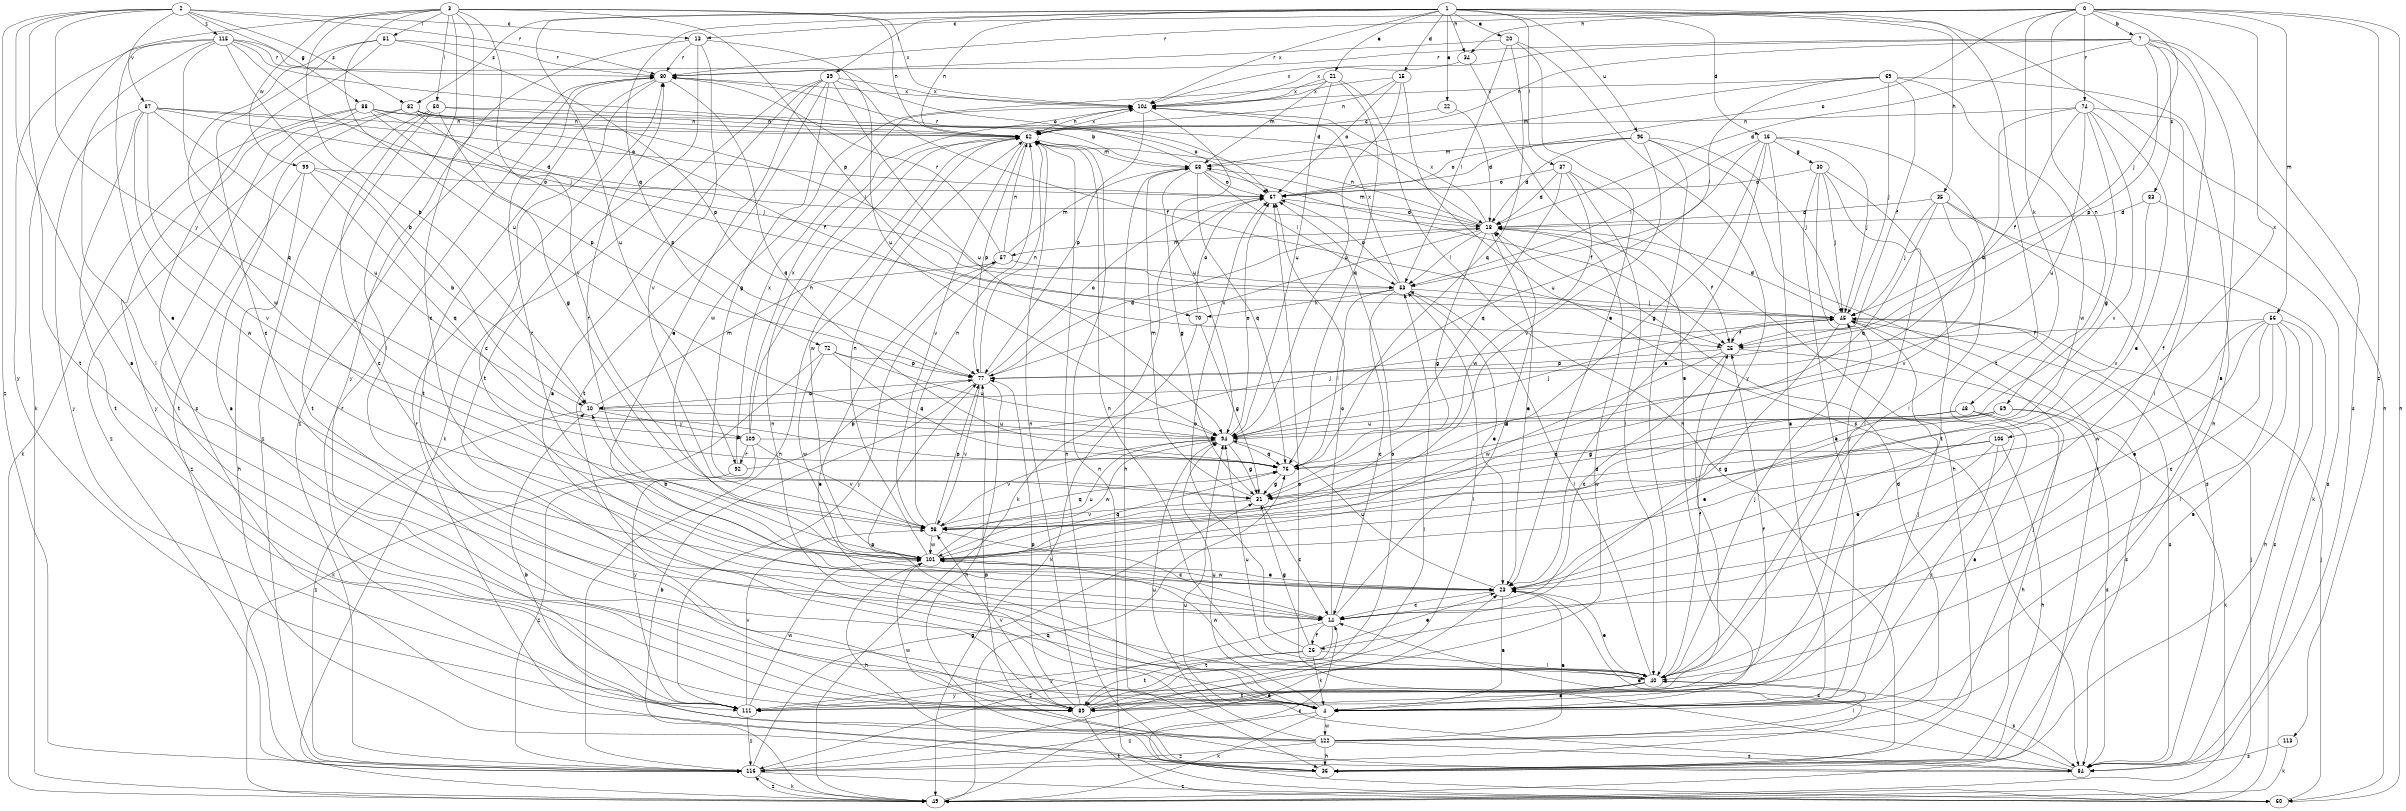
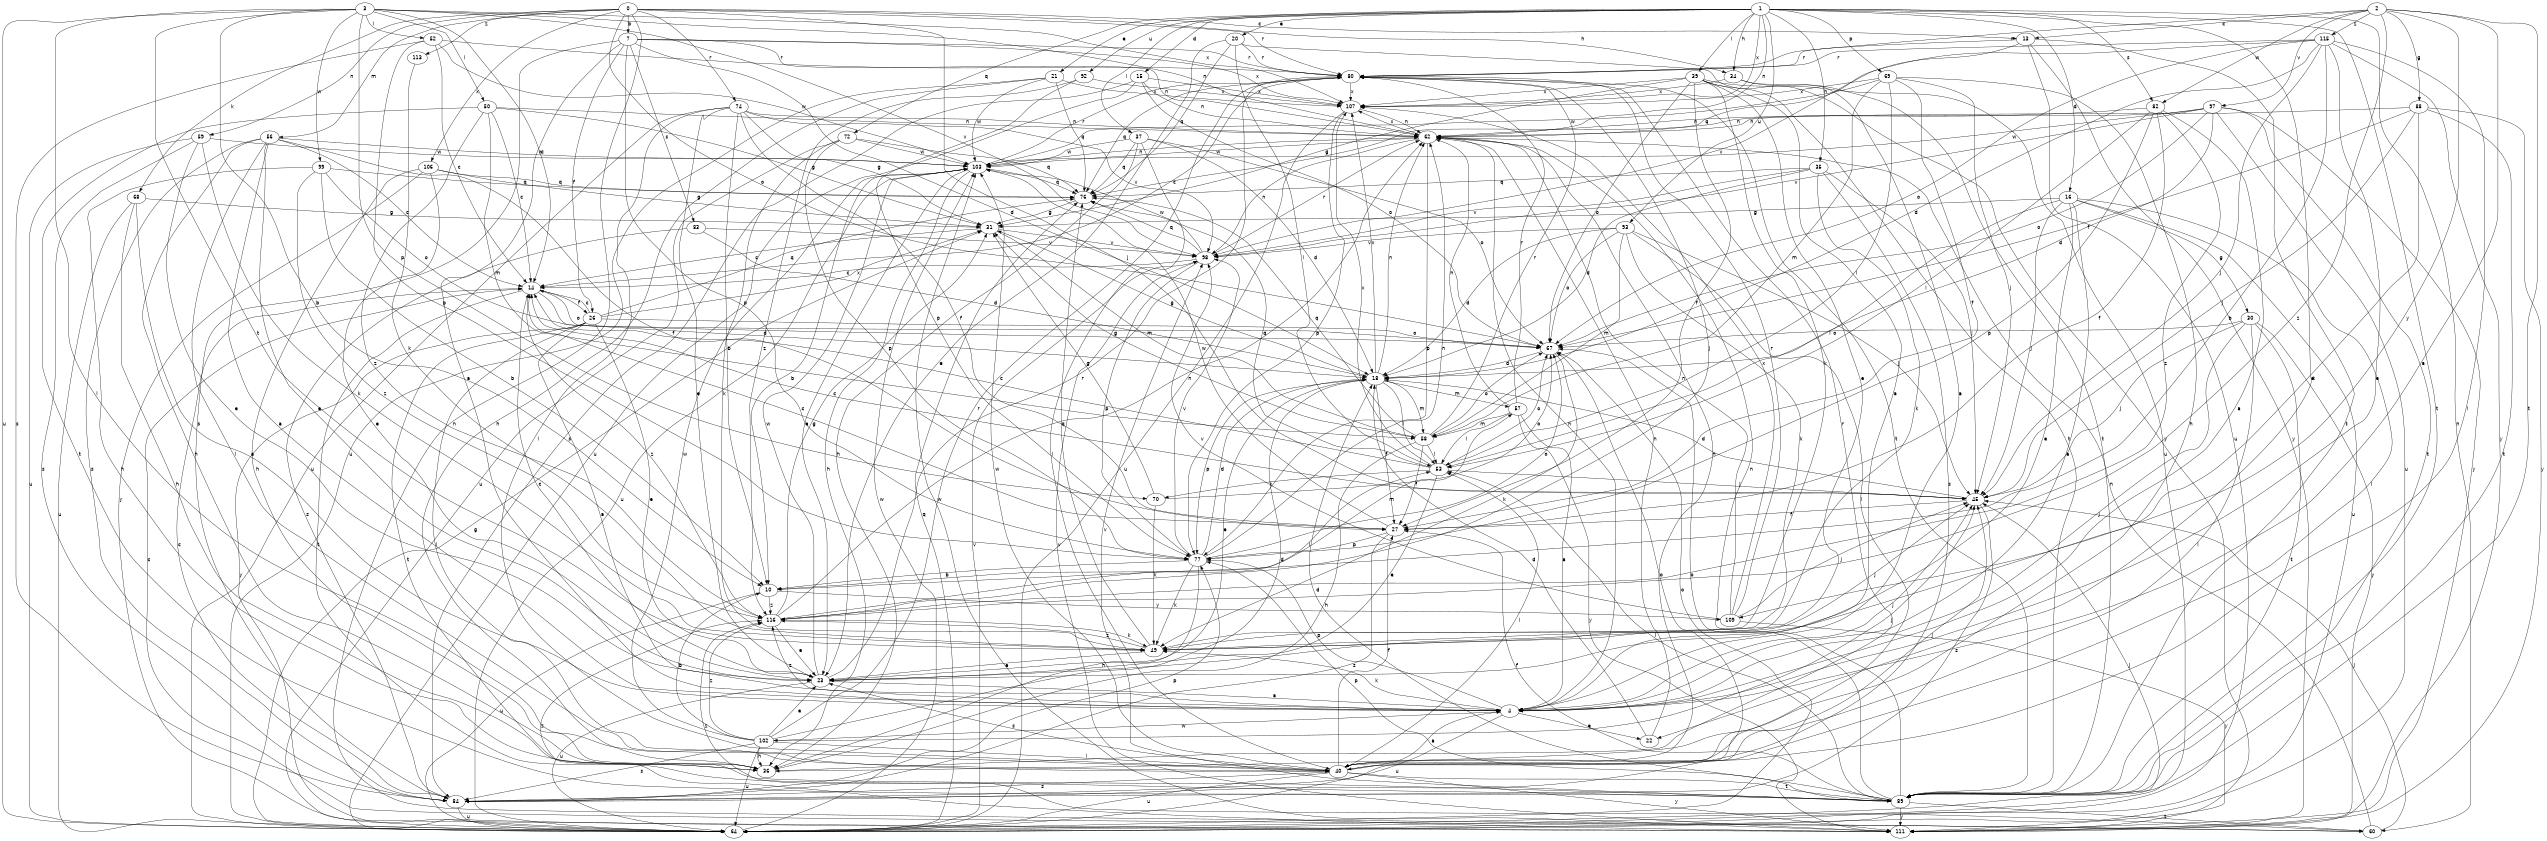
none -> (1831, 26)
(386, 39) -> (433, 39)
(334, 58) -> (2257, 58)
(148, 107) -> (2212, 107)
(1142, 107) -> (1351, 107)
(1268, 122) -> none
(1366, 122) -> (1655, 439)
(1094, 137) -> (498, 273)
(1640, 137) -> (1625, 228)
(1196, 152) -> (2089, 228)
(1110, 157) -> none
none -> (1610, 189)
none -> (843, 238)
(668, 288) -> none
none -> (569, 298)
(1224, 303) -> (1208, 469)
(936, 334) -> (1264, 198)
(958, 334) -> (1324, 198)
(1730, 349) -> (1395, 530)
(1338, 379) -> (1265, 334)
(36, 409) -> (258, 334)
(1965, 409) -> (136, 198)
none -> (2095, 418)
(300, 424) -> (1709, 349)
(1224, 439) -> (734, 832)
(1836, 439) -> (2099, 515)
(745, 453) -> (1702, 225)
(1071, 507) -> none
(621, 532) -> (2146, 559)
(931, 560) -> (977, 167)
(1284, 575) -> (859, 273)
(662, 590) -> (1176, 605)
(1604, 636) -> (1014, 726)
(1321, 681) -> (603, 515)
none -> (1578, 726)
(1325, 741) -> (764, 741)
(2202, 763) -> none
(1400, 794) -> (1451, 813)
none -> (1900, 817)
